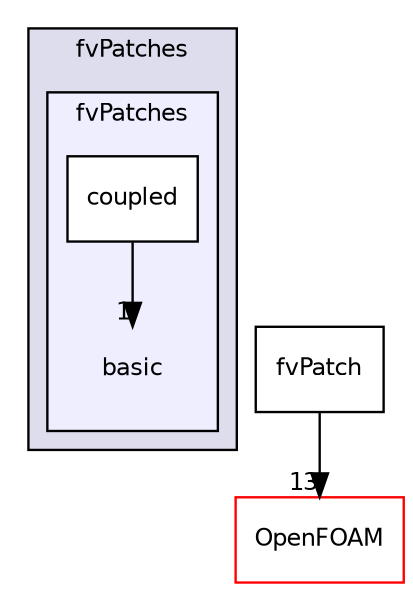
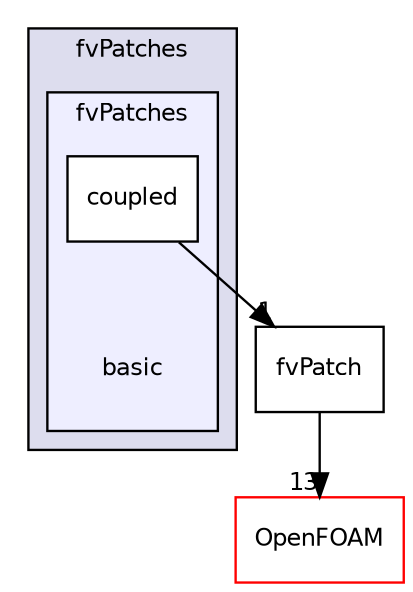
(133, 273) -> (202, 263)
